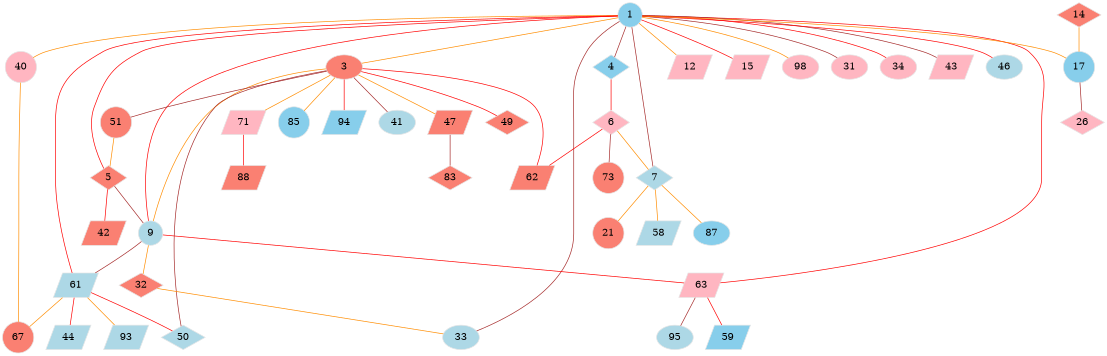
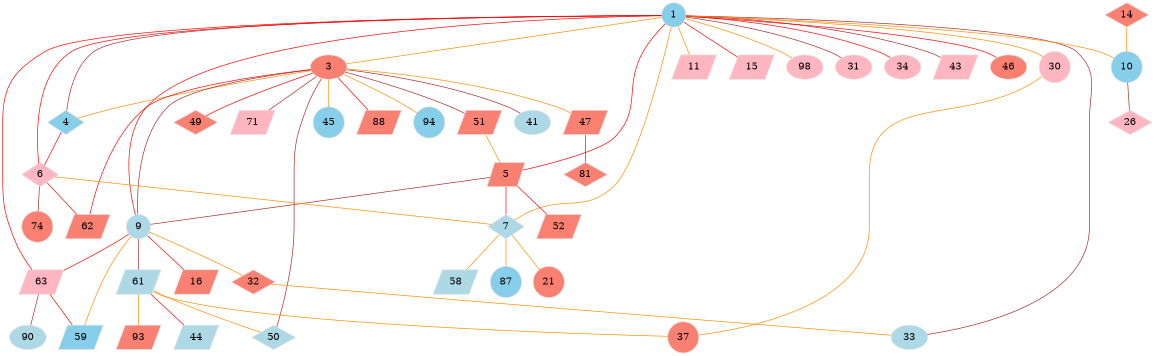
(238, 31) -> (304, 24)
(21, 67) -> (1055, 67)
(690, 67) -> (694, 67)
(1004, 67) -> (1009, 67)
(1079, 67) -> (1127, 67)
(298, 93) -> (293, 93)
(344, 95) -> (381, 92)
(642, 97) -> (630, 159)
none -> (147, 101)
(116, 122) -> (479, 122)
(294, 122) -> (329, 122)
(344, 122) -> (429, 122)
(198, 125) -> (183, 98)
(244, 150) -> (353, 94)
(108, 178) -> (506, 175)
(450, 178) -> (585, 175)
(608, 178) -> (37, 227)
none -> (506, 201)
(104, 233) -> (559, 227)
(712, 233) -> (506, 282)
none -> (104, 279)
none -> (196, 282)
(132, 311) -> (206, 313)
(18, 337) -> (683, 337)
(126, 337) -> (139, 337)
(675, 337) -> (28, 337)
